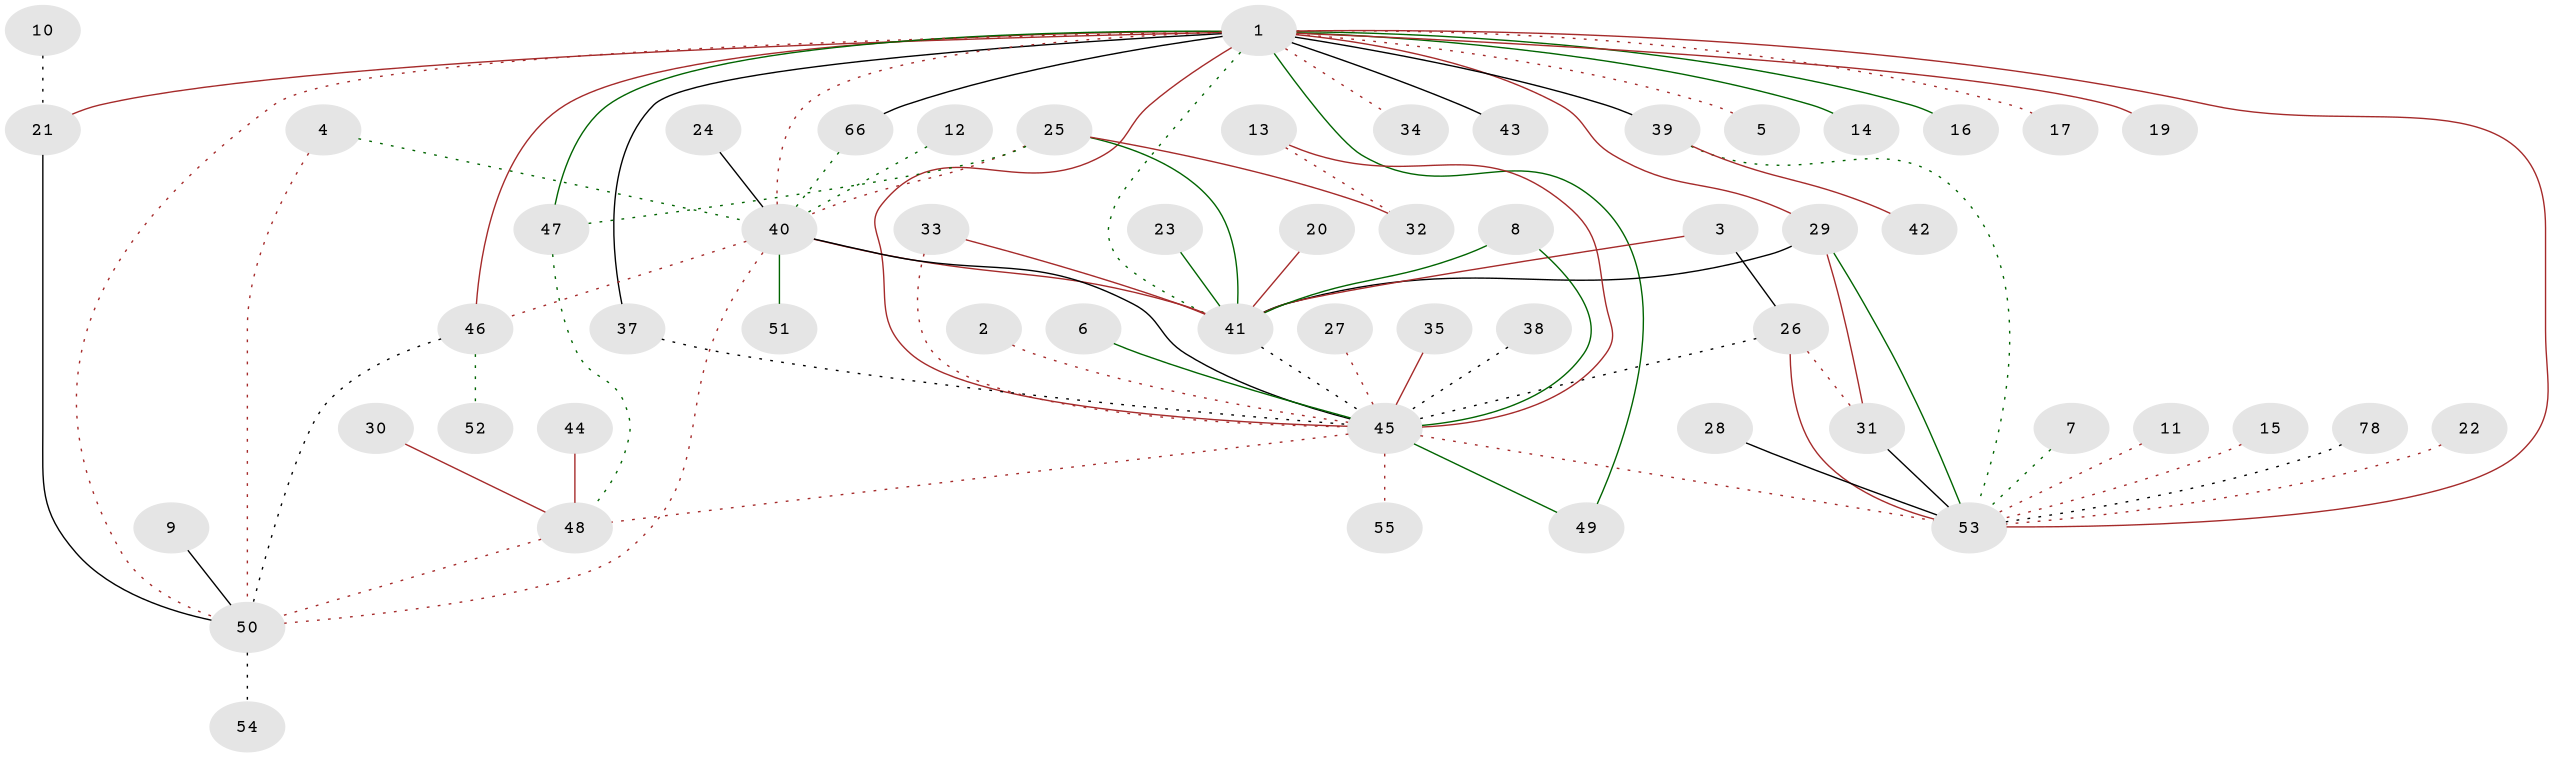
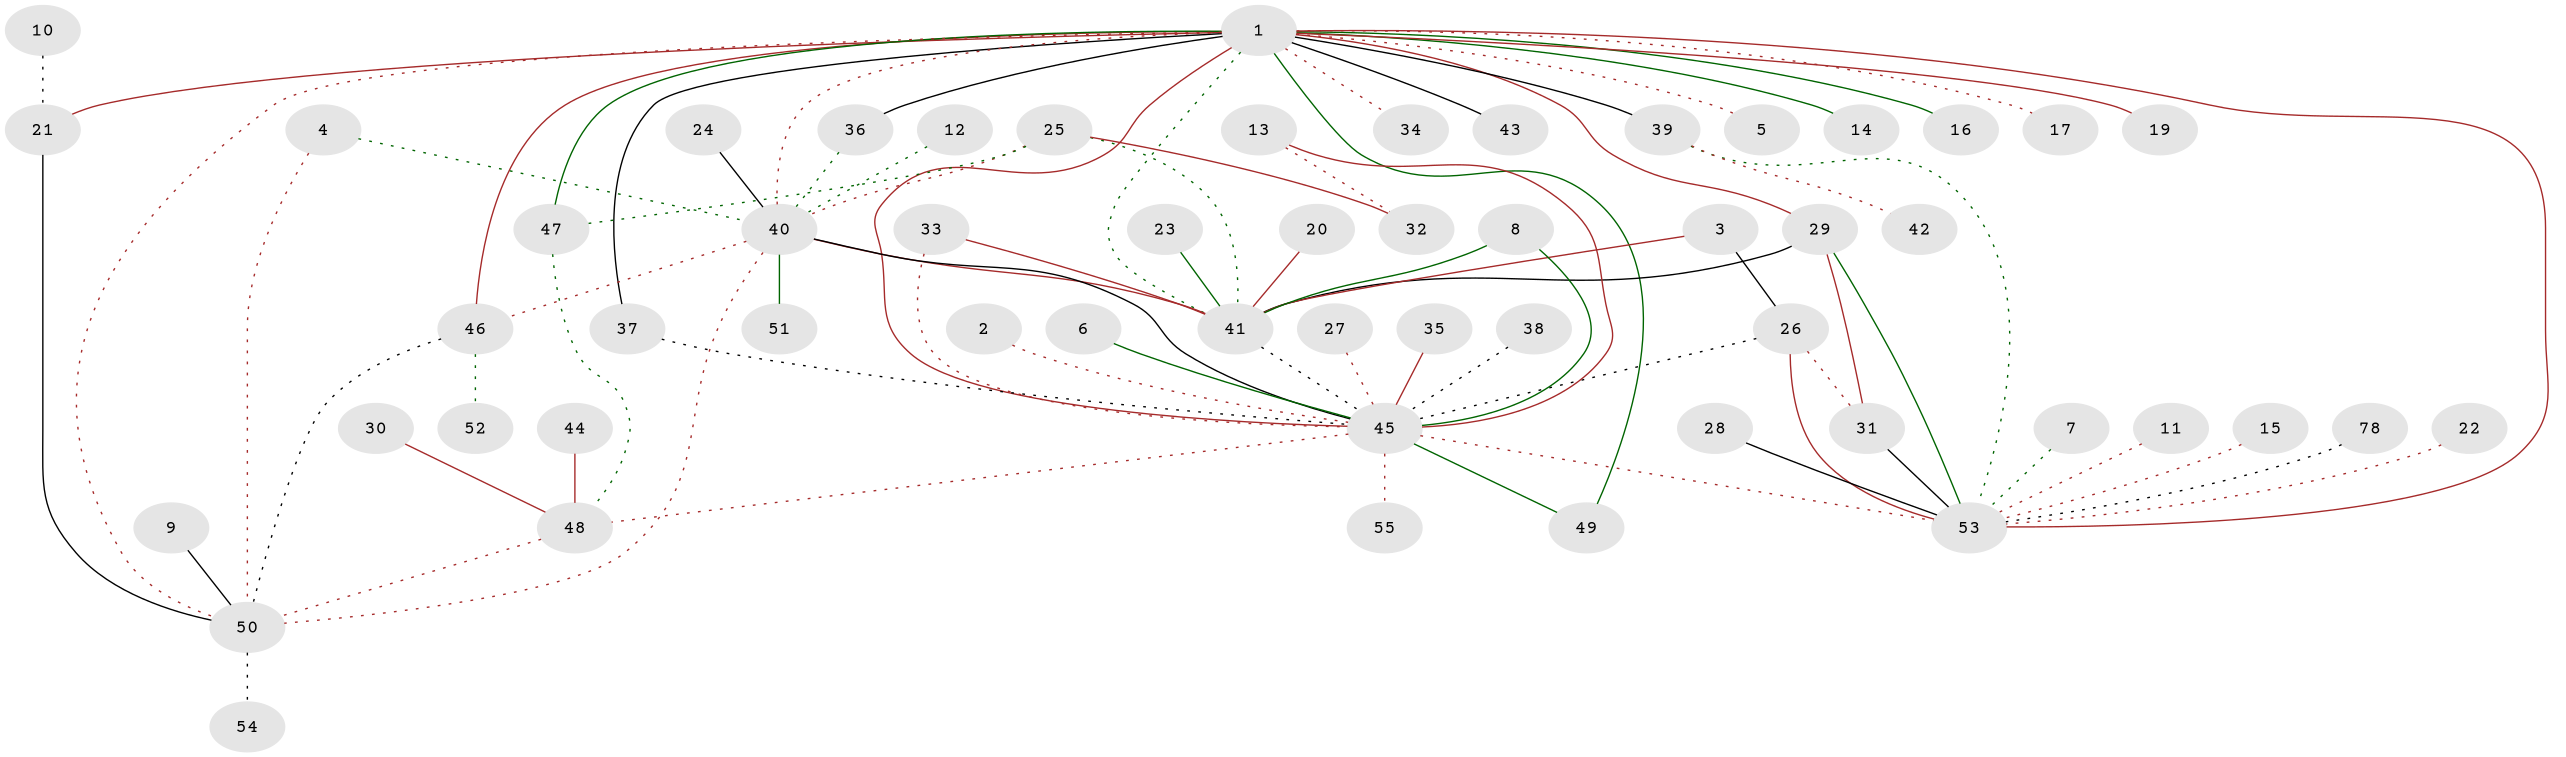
(855, 130) -> (855, 130)
(1791, 180) -> (1791, 180)
(1201, 190) -> (1201, 190)
